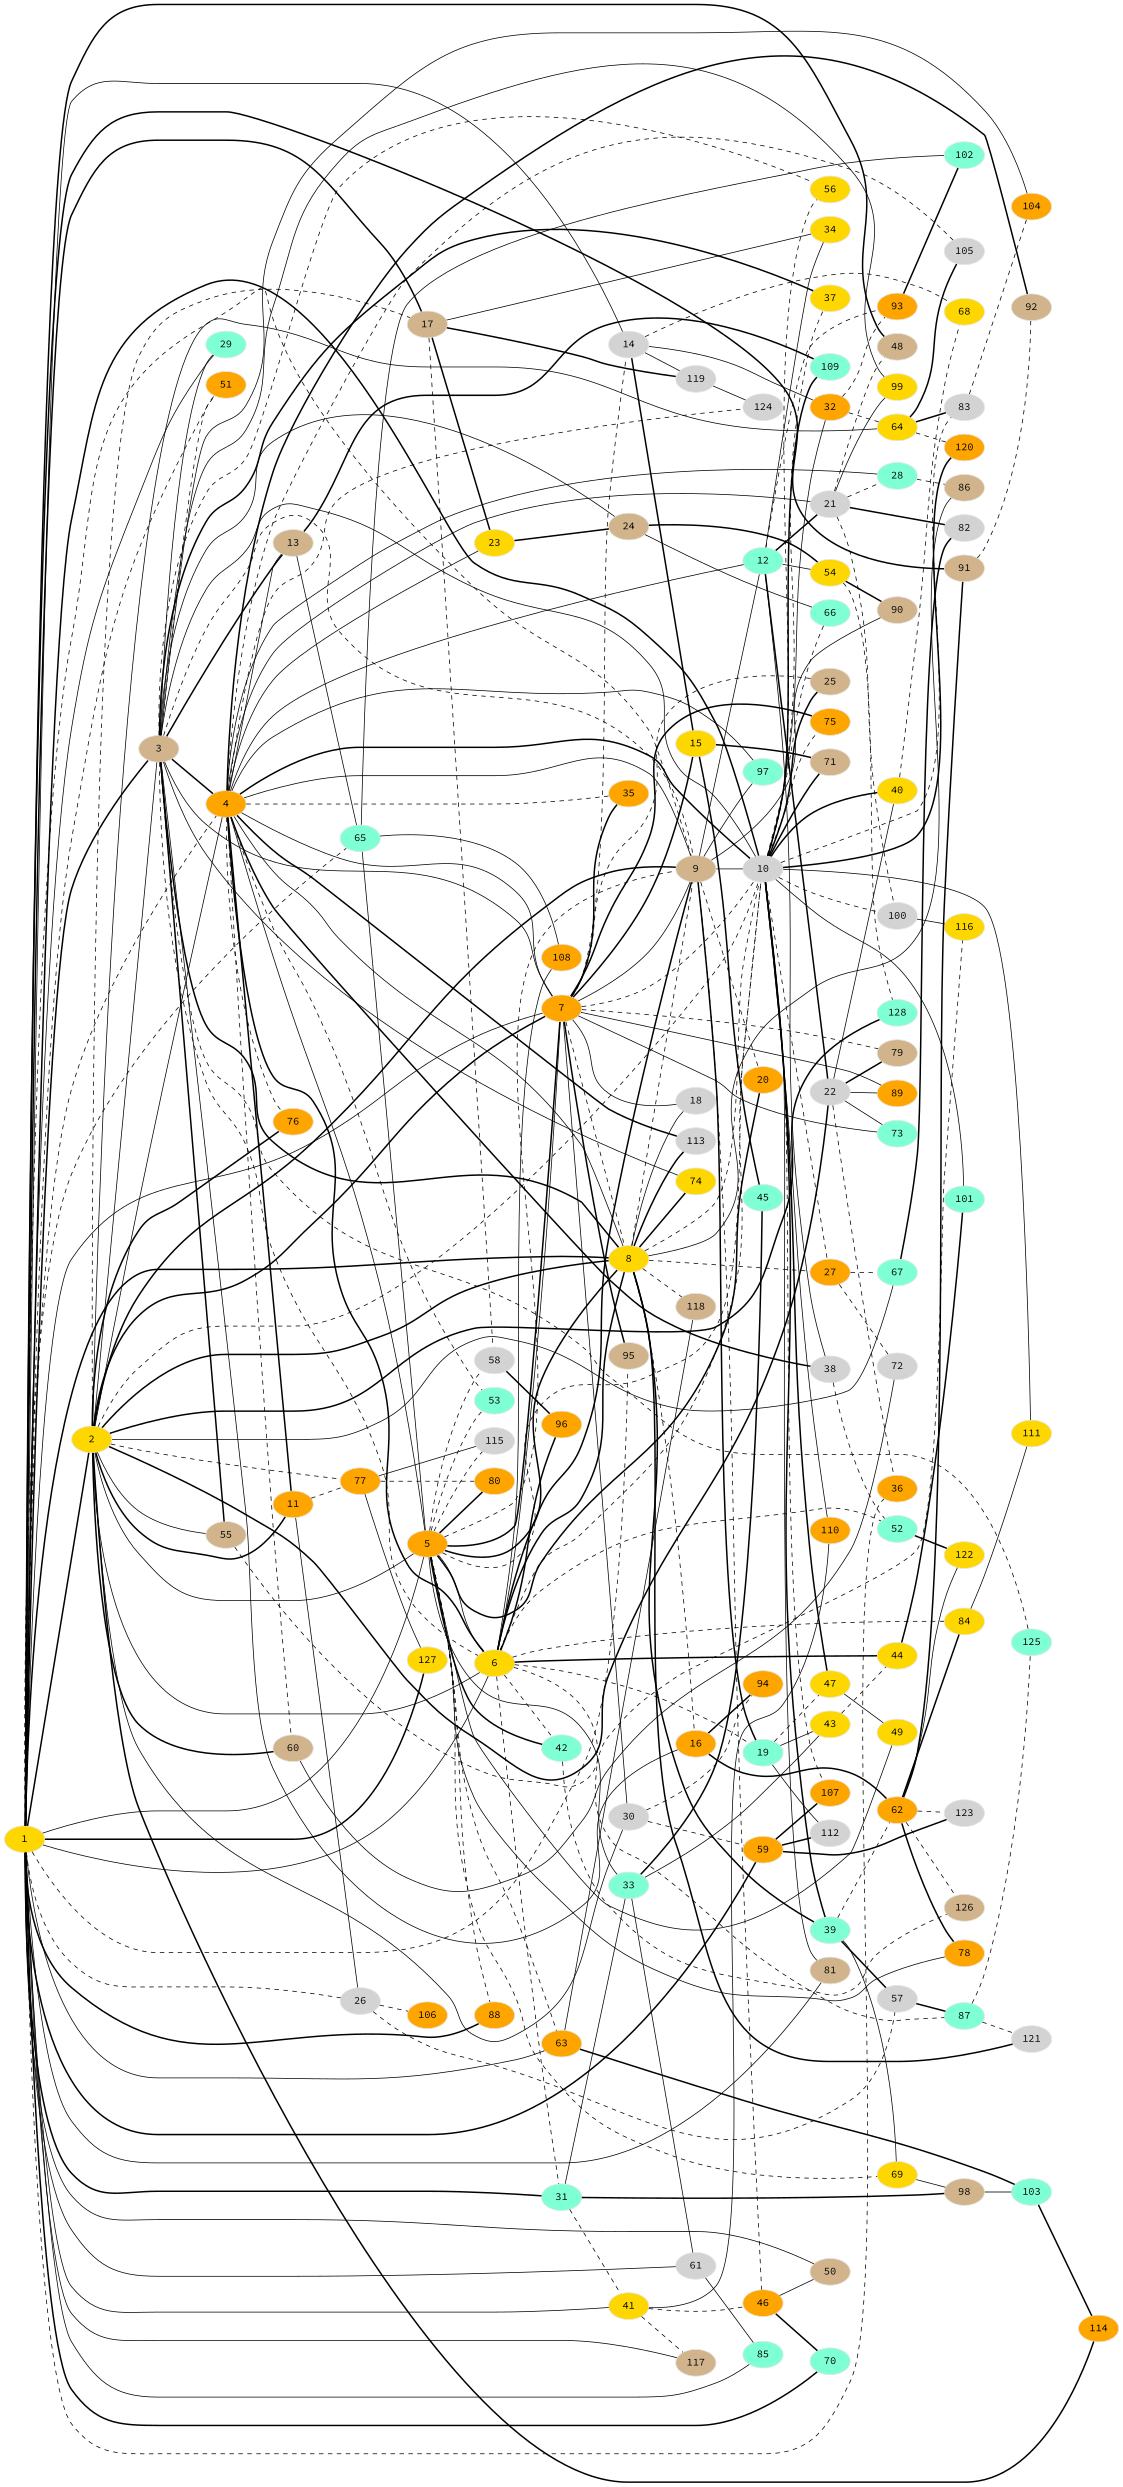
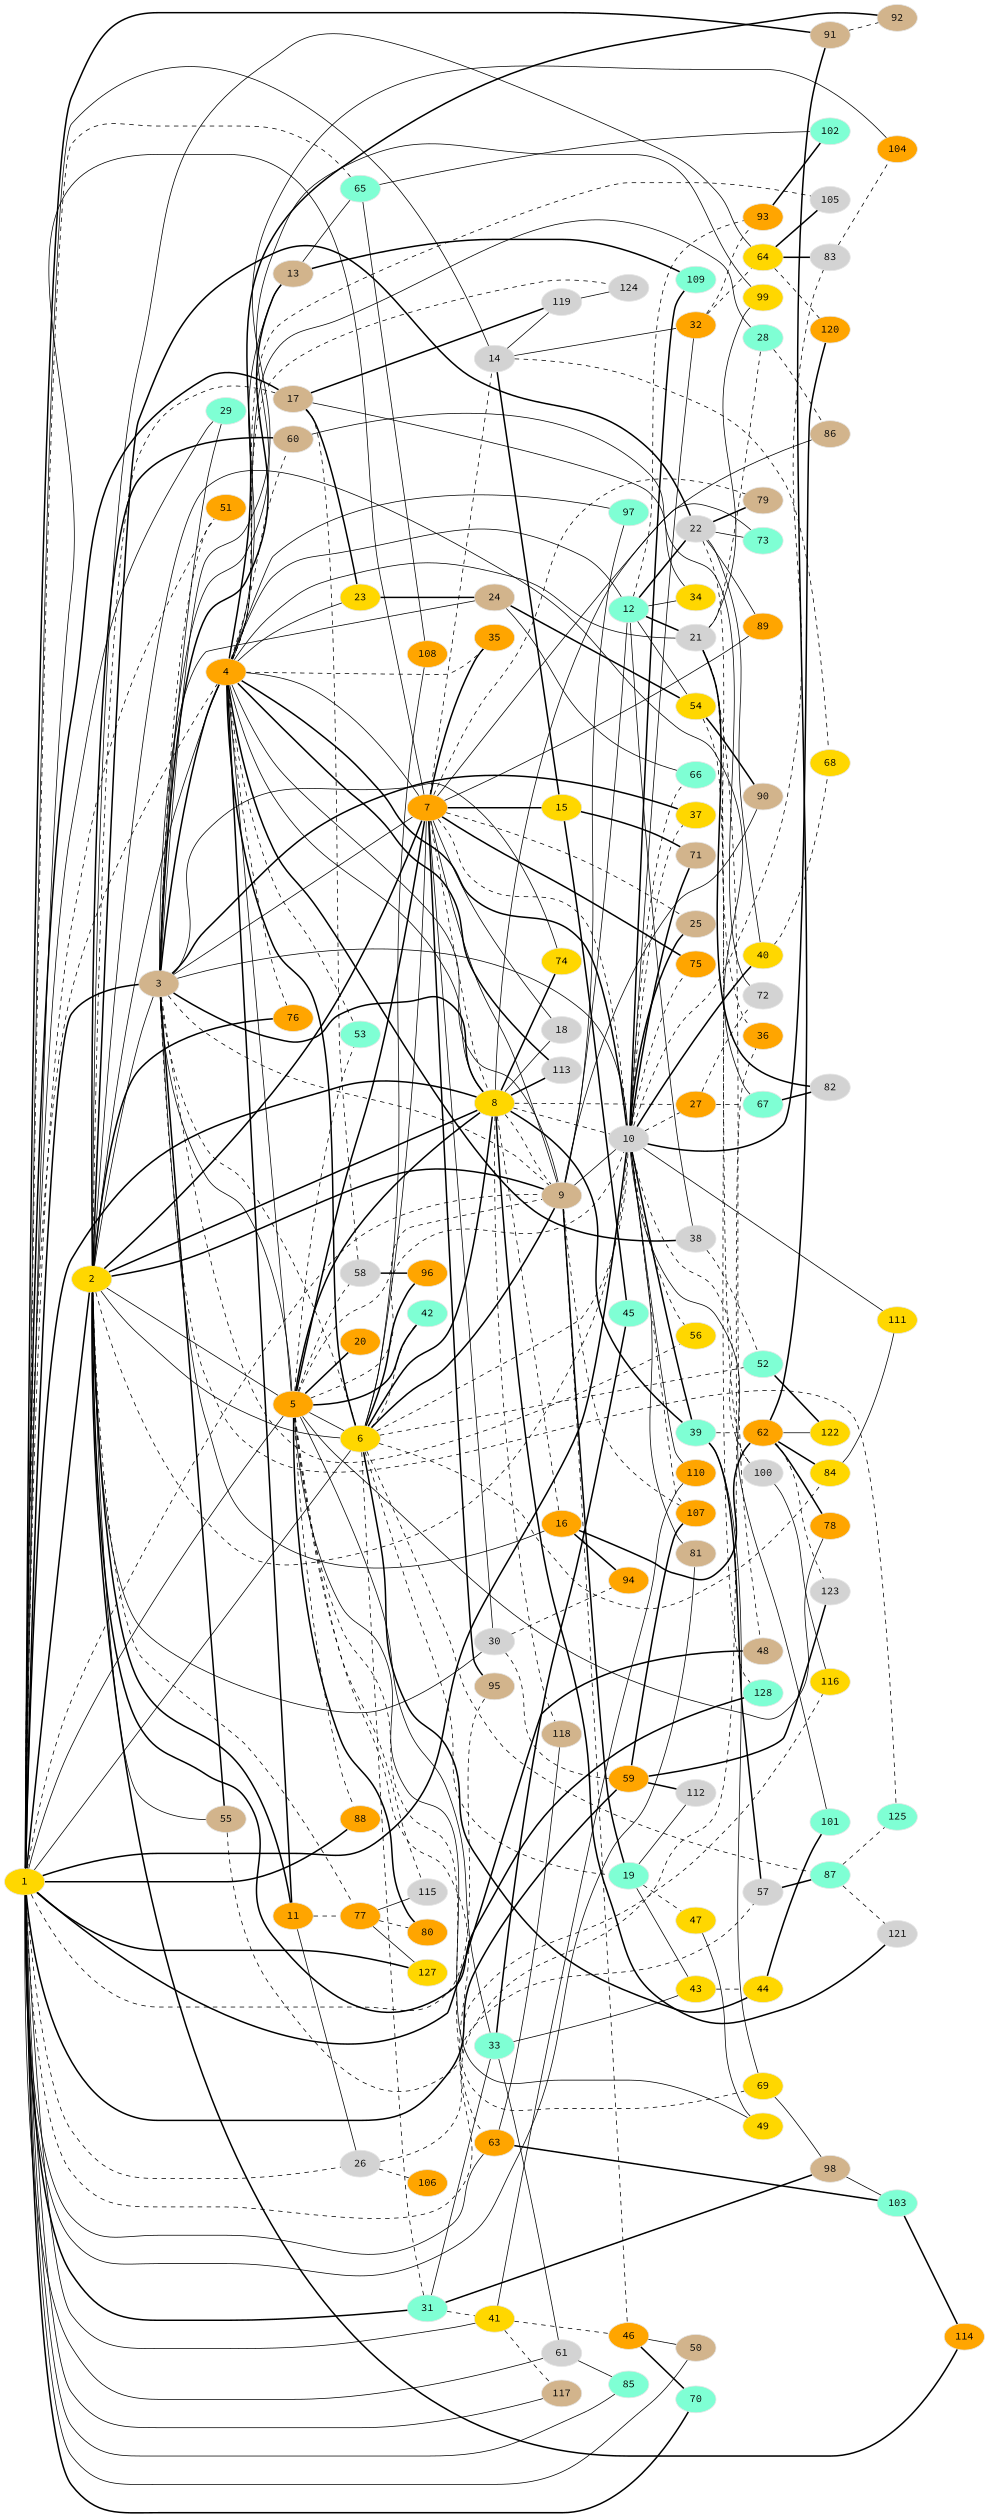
(735, 993) -> (587, 1375)
(394, 1191) -> (226, 1194)
(795, 1316) -> none
(964, 1908) -> none
